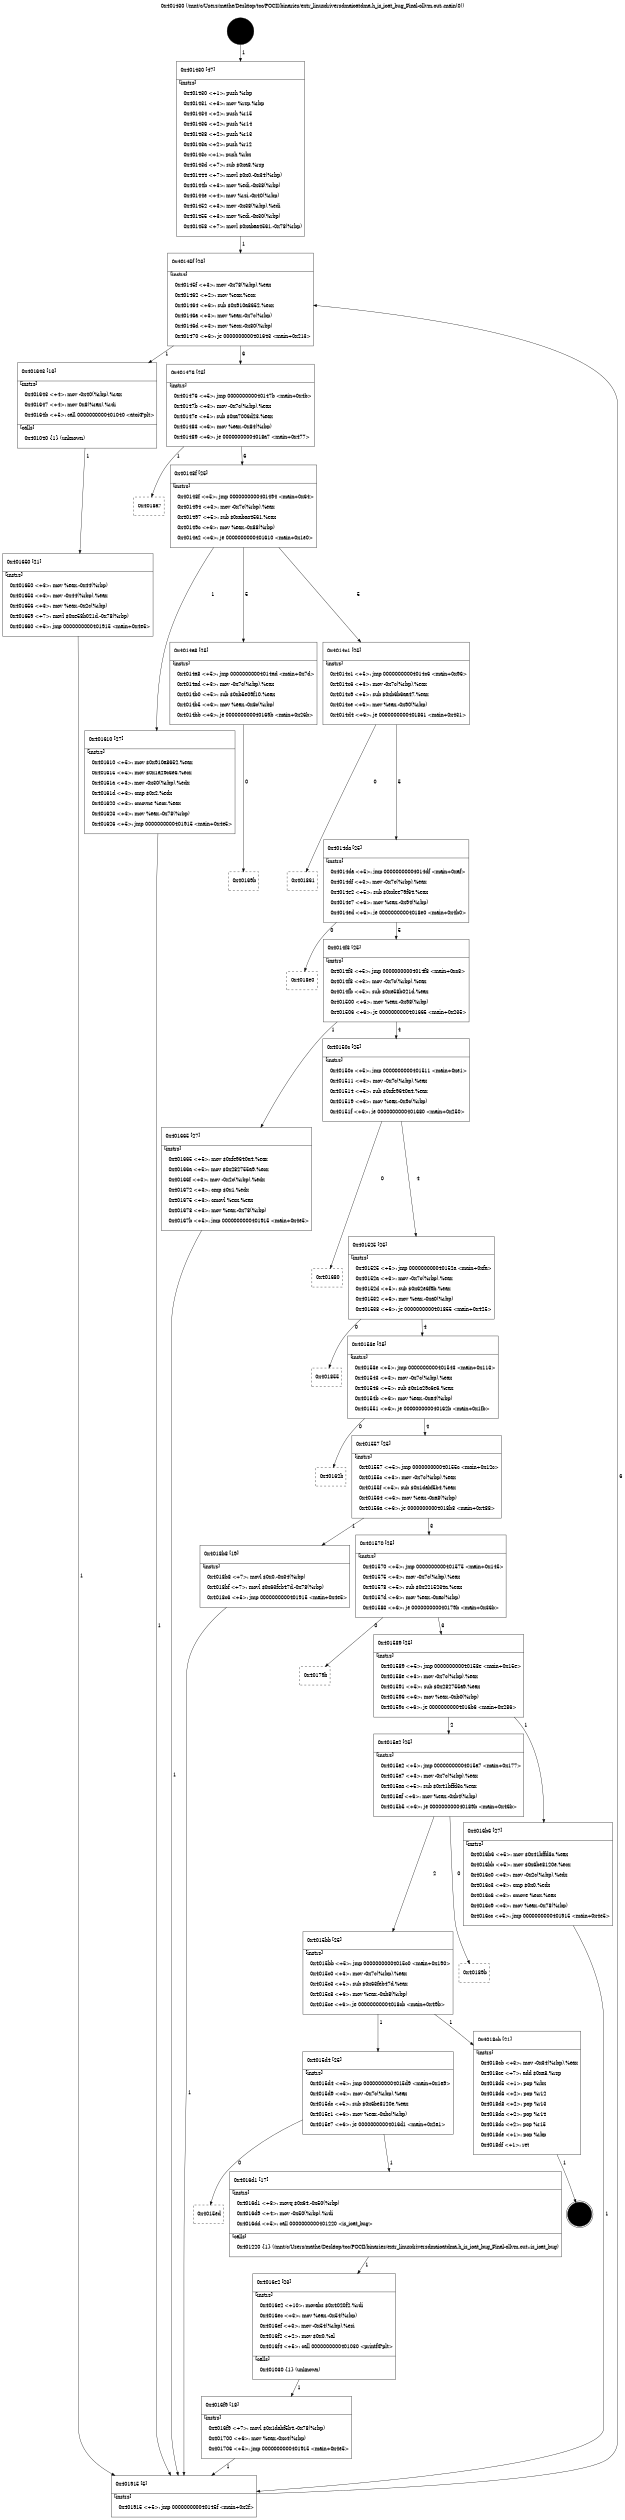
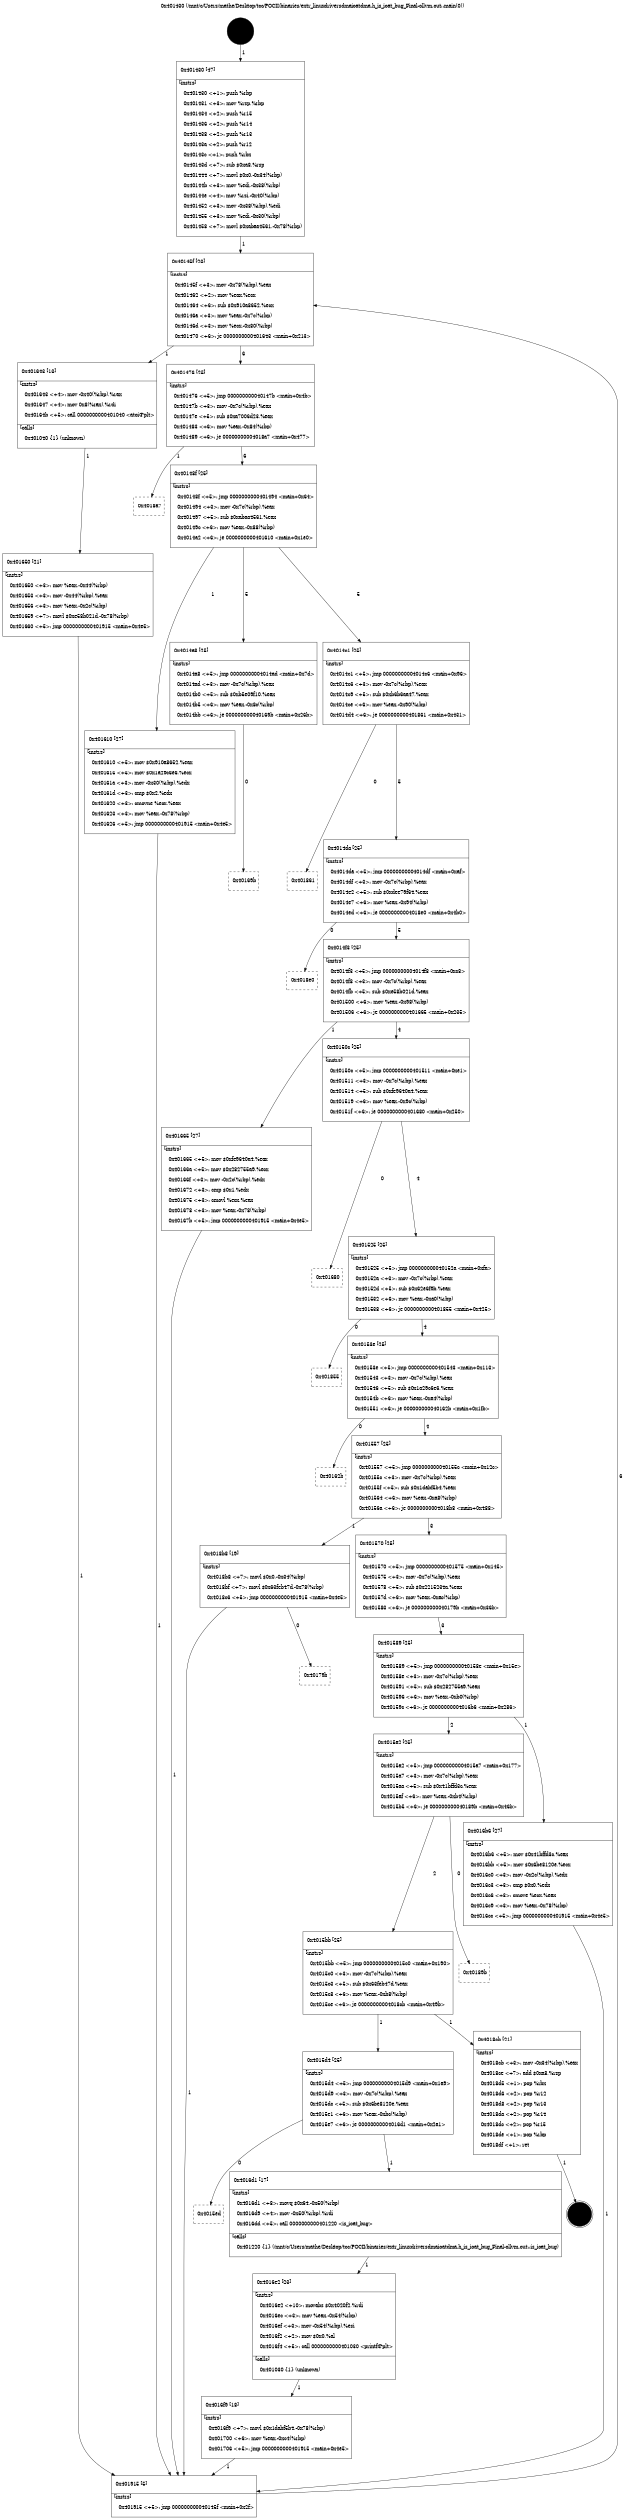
(355, 1641) -> (299, 1635)
